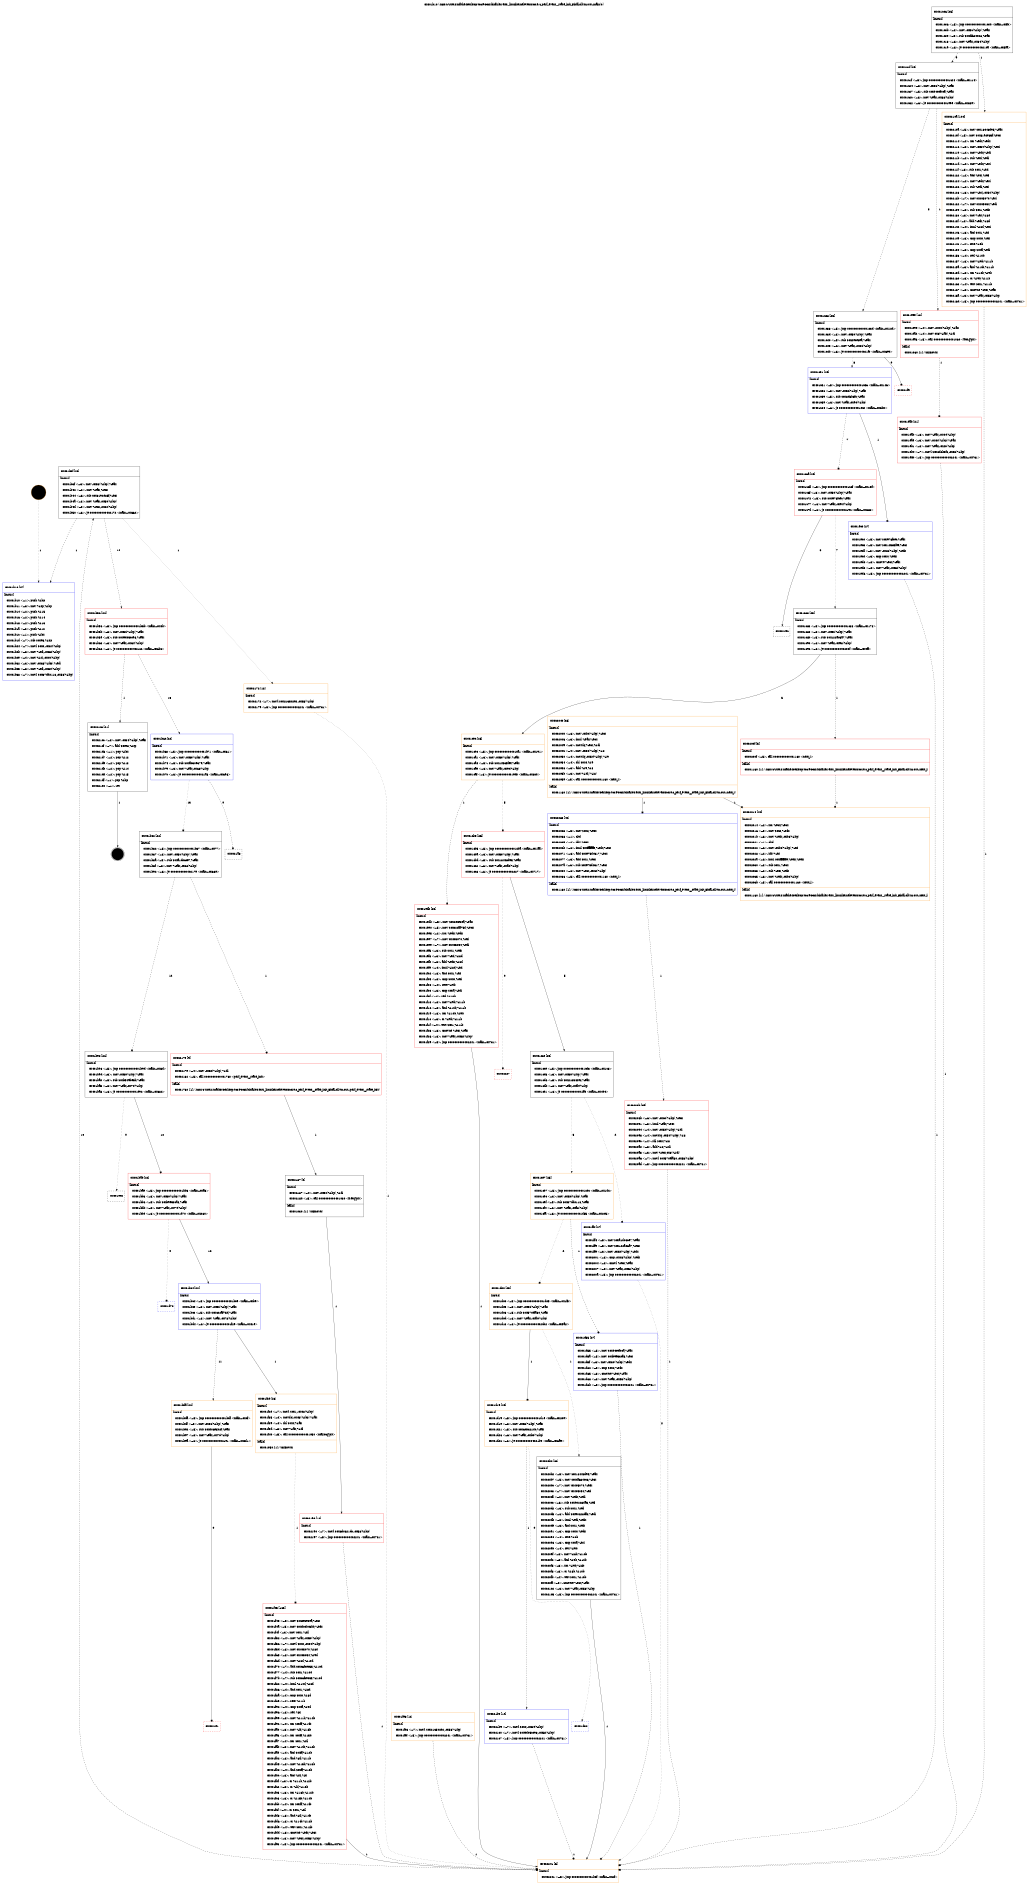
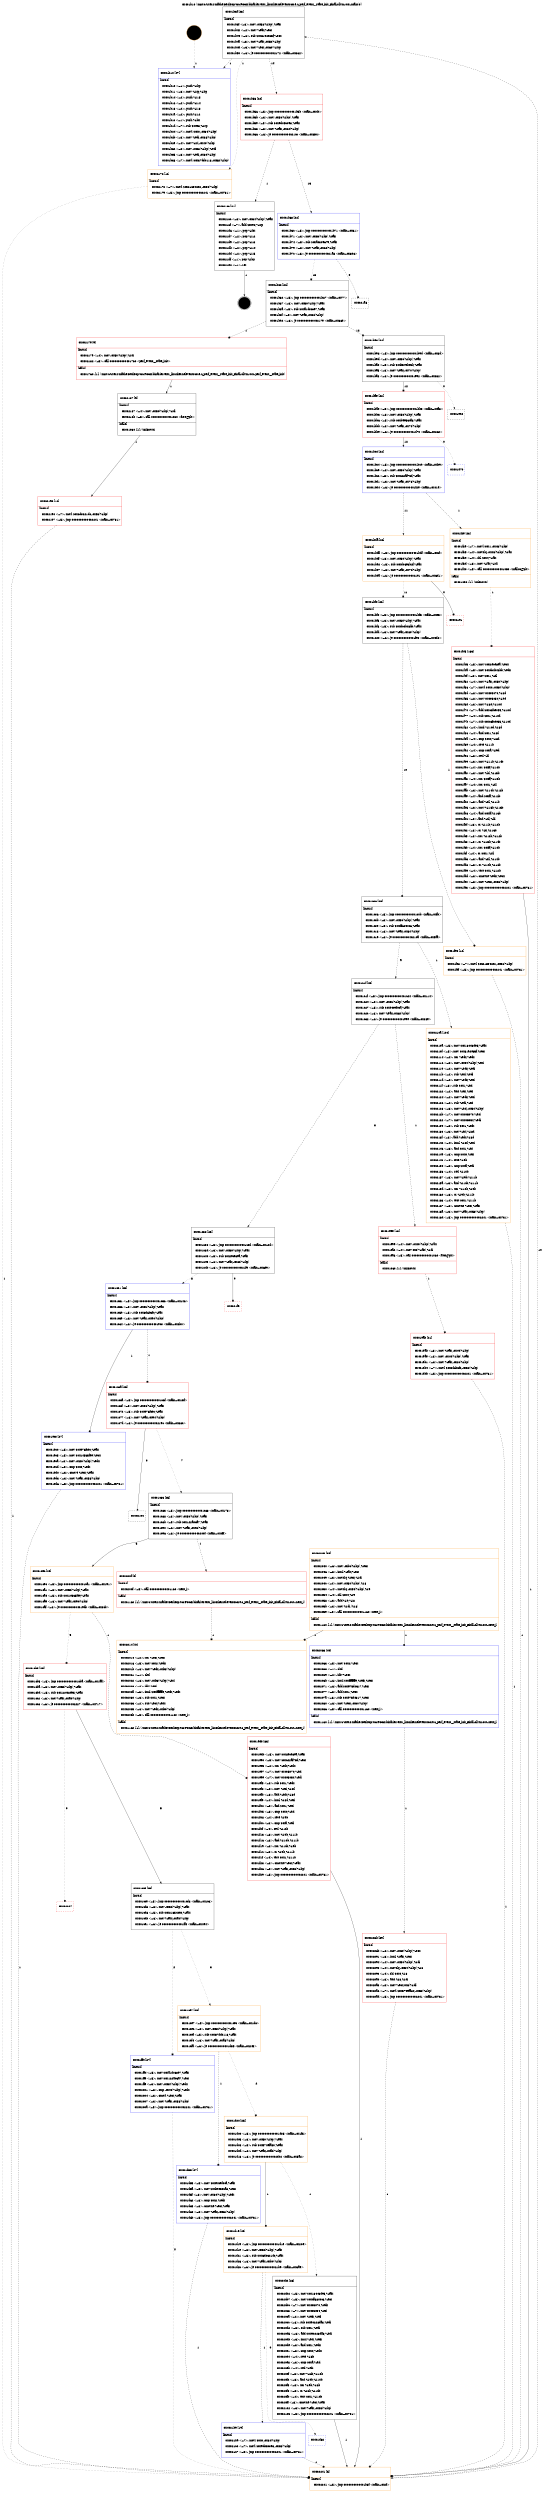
none -> (403, 620)
(255, 1361) -> (443, 510)
